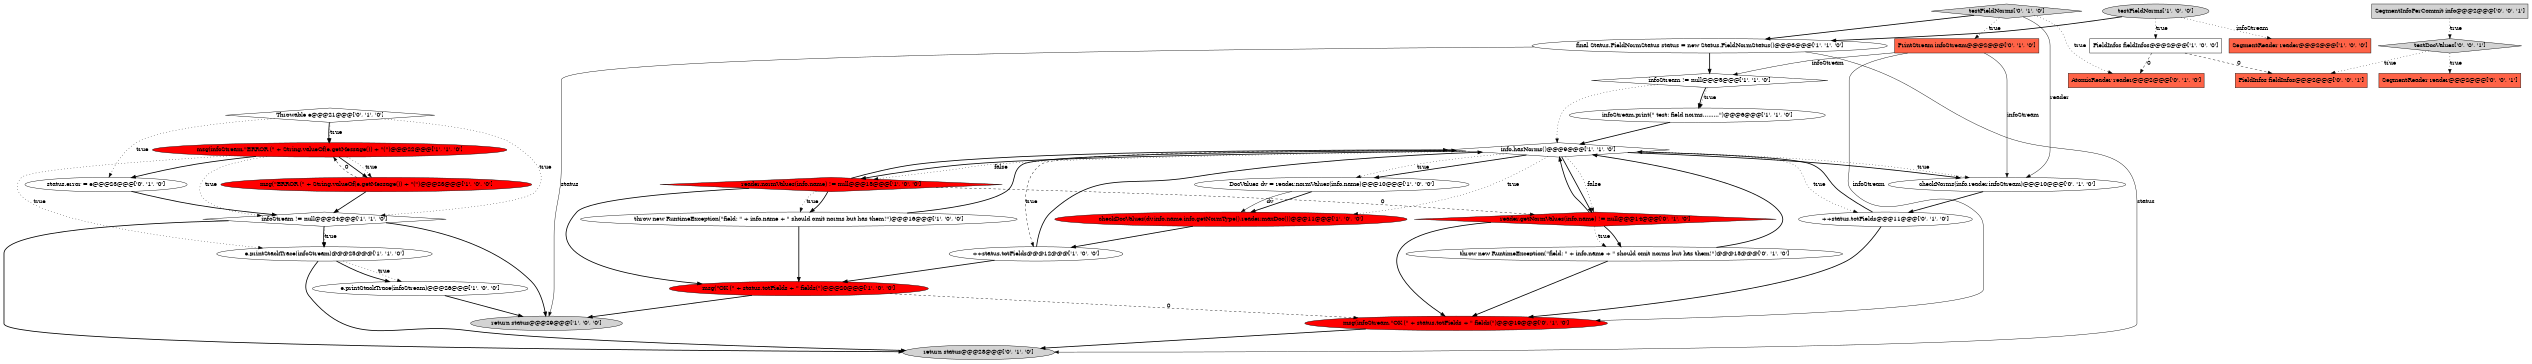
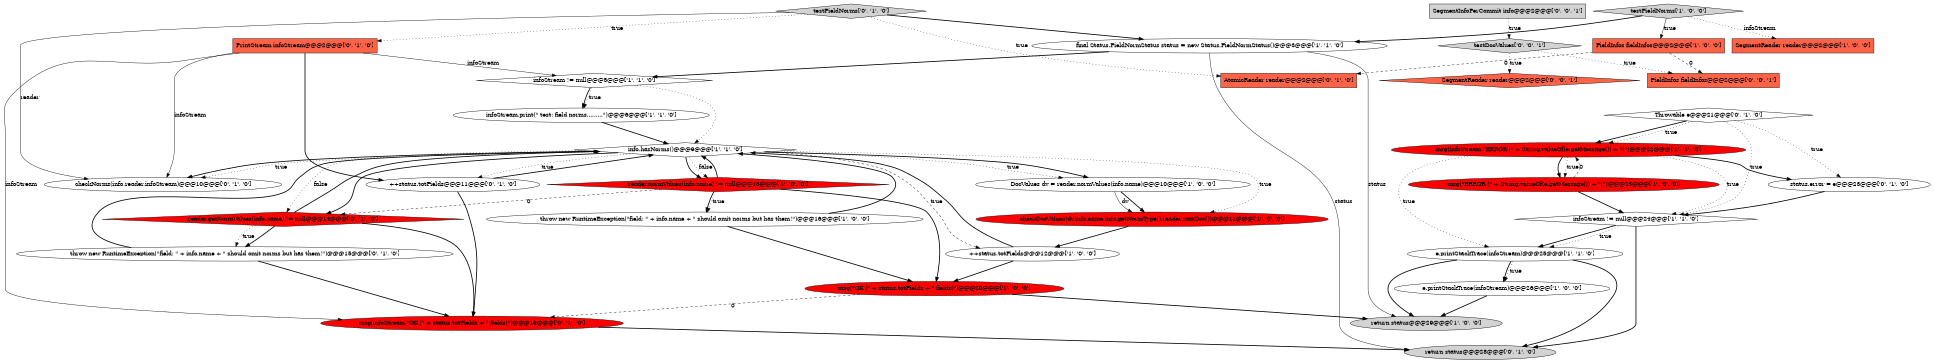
(2156, 11) -> (1668, 11)
(2156, 26) -> (1664, 27)
(2156, 46) -> (1659, 46)
(2450, 81) -> (1510, 81)
(1946, 202) -> (305, 144)
(479, 247) -> (1402, 274)
